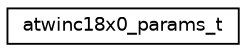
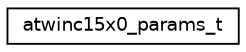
(123, 26) -> (123, 26)
